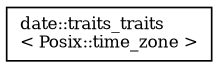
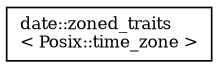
(109, 34) -> (109, 34)
